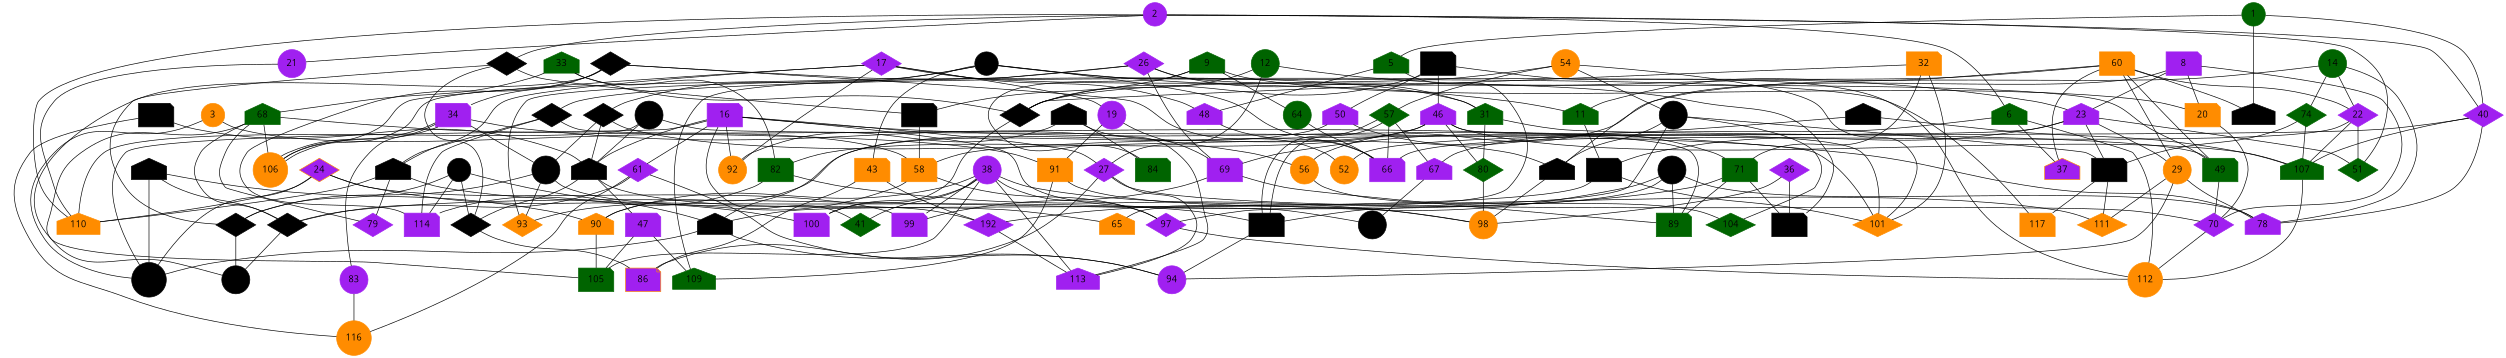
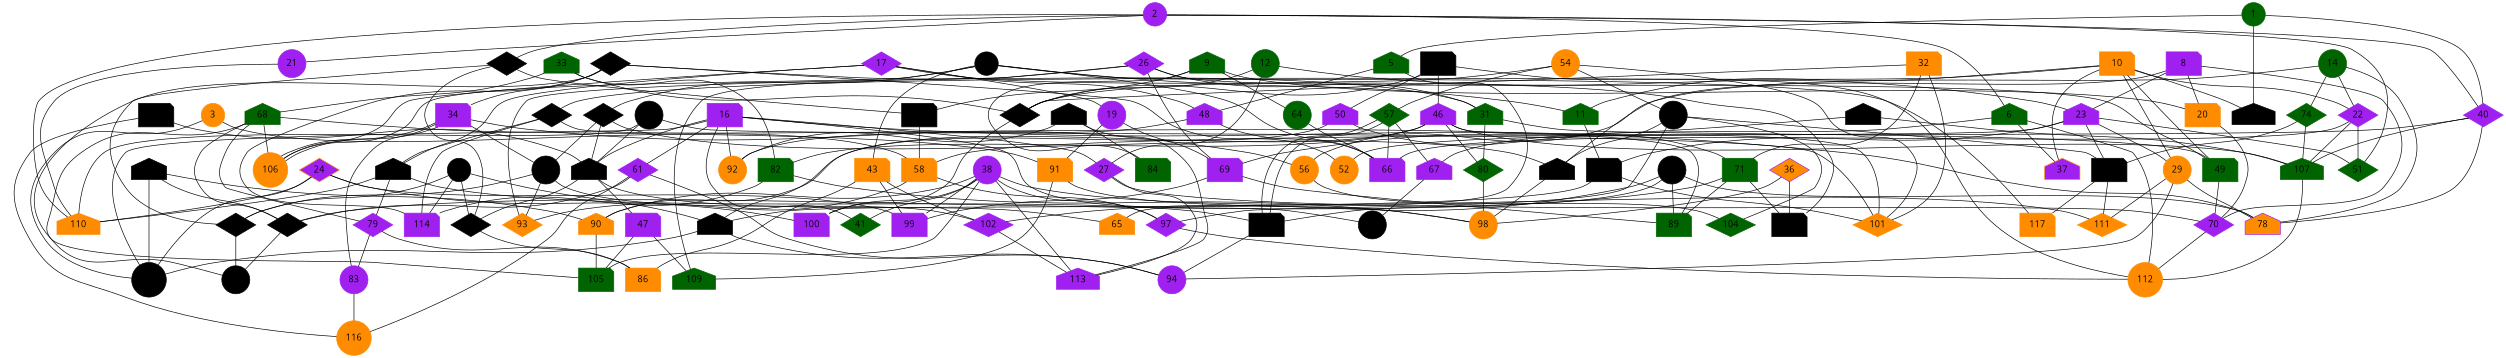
(2117, 64) -> (2117, 64)
(806, 114) -> (963, 133)
(1789, 170) -> (1789, 170)
none -> (891, 197)
(989, 225) -> (989, 225)
(2263, 225) -> (2263, 225)
(794, 246) -> (506, 248)
none -> (363, 255)
(643, 280) -> (643, 280)
